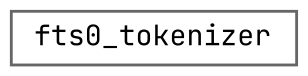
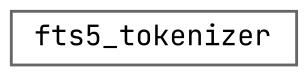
(154, 38) -> (154, 38)
